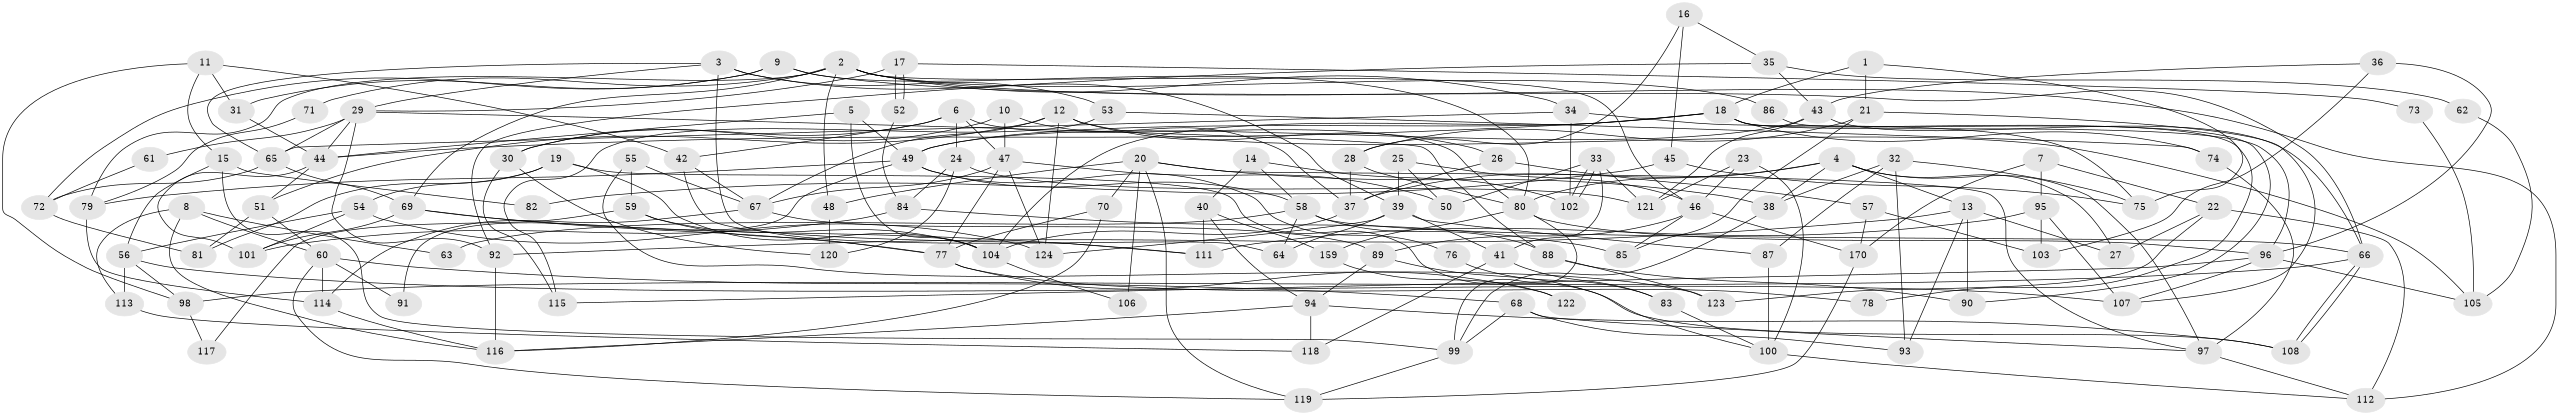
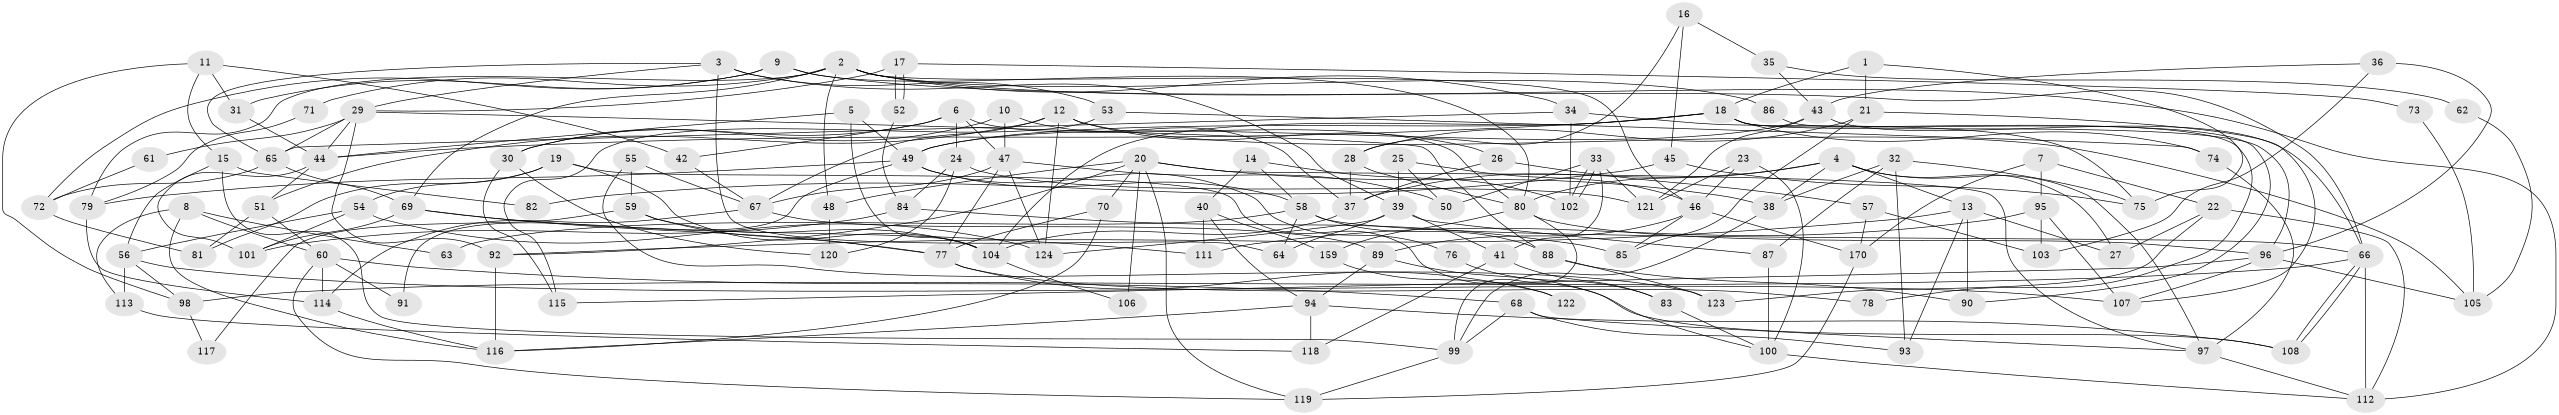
(858, 97) -> (946, 216)
(919, 240) -> none
none -> (2365, 328)
